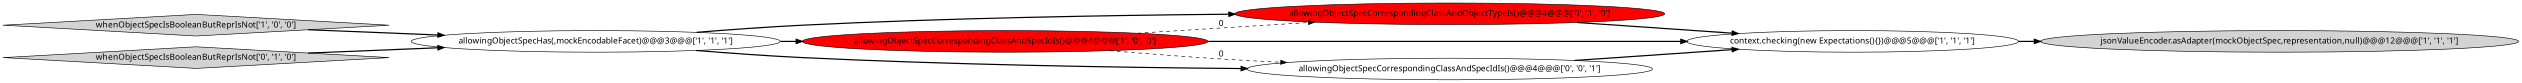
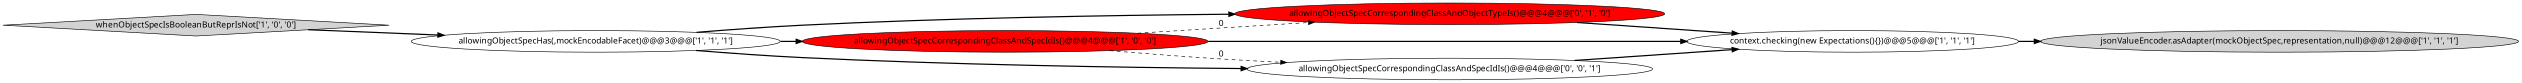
(196, 58) -> none
